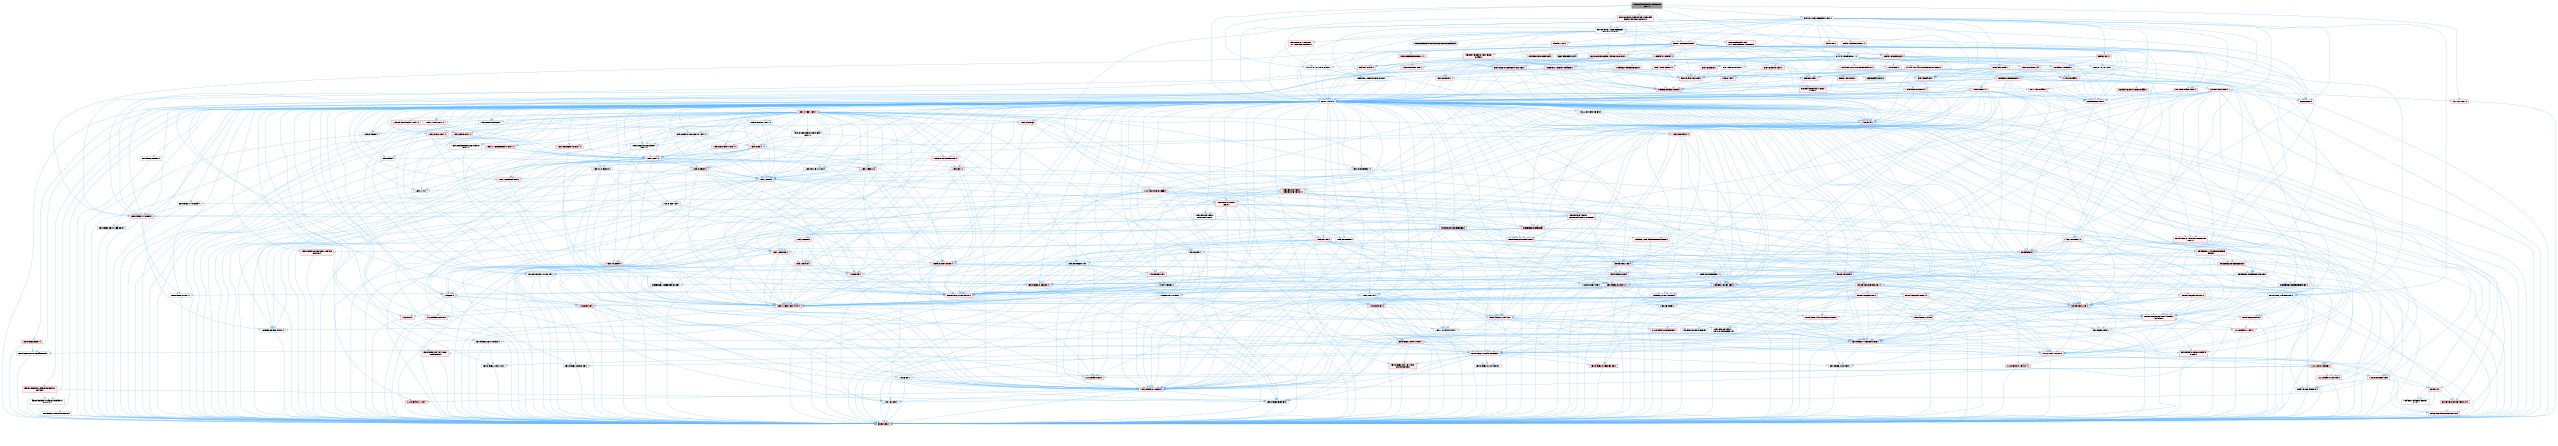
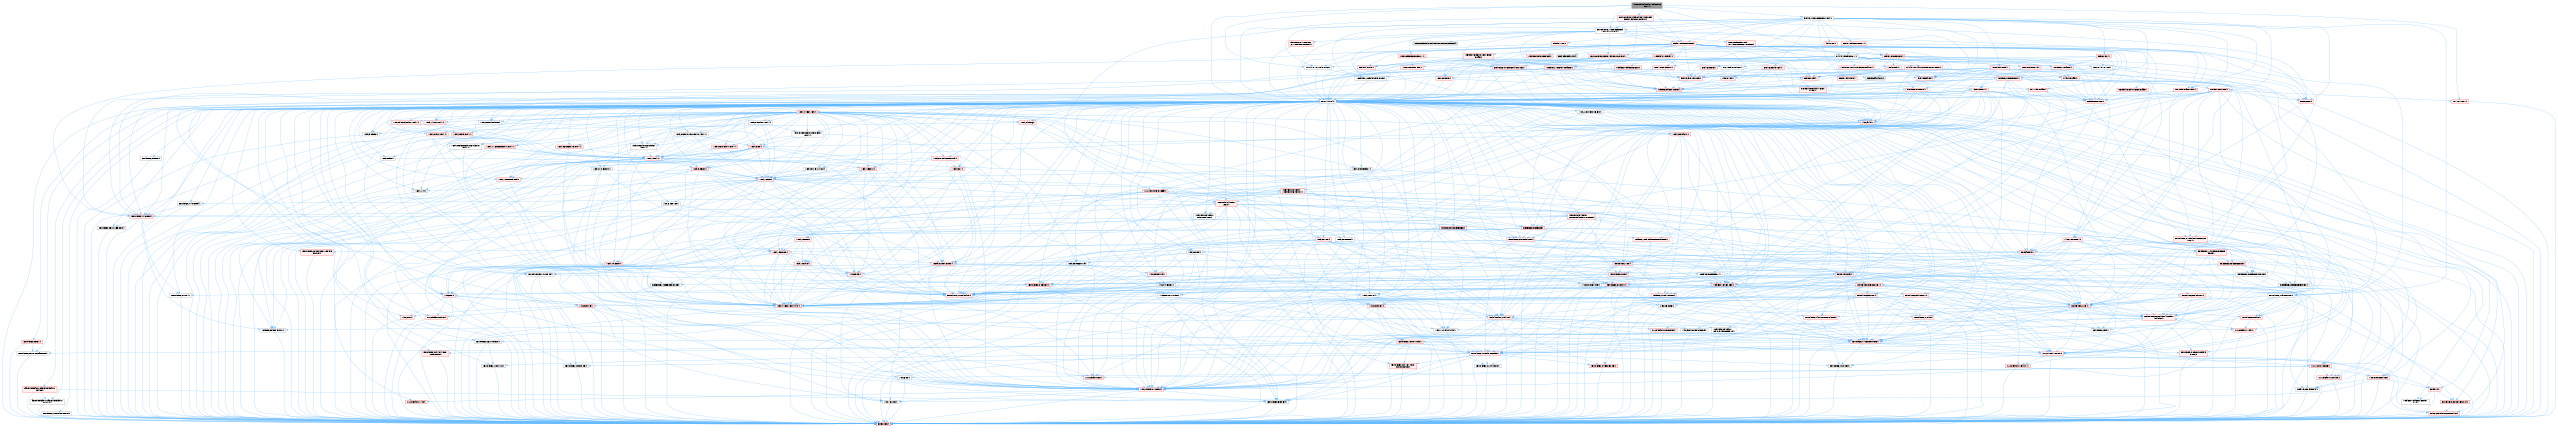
(476, 114) -> none
(669, 269) -> none
